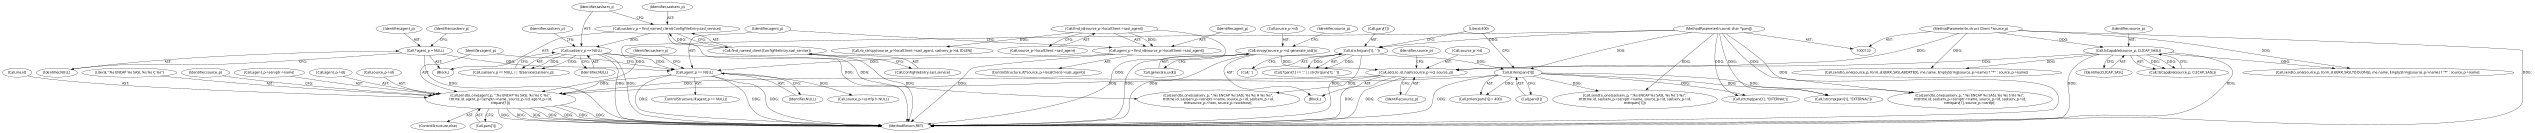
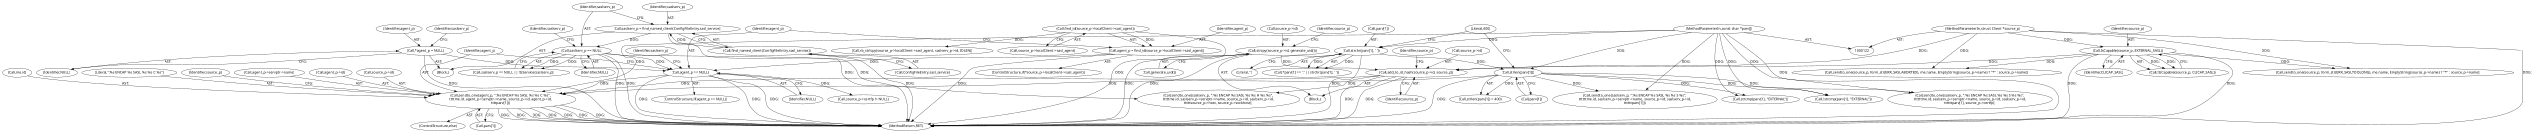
(2129, 51) -> (2128, 51)
(1247, 73) -> (1245, 73)
